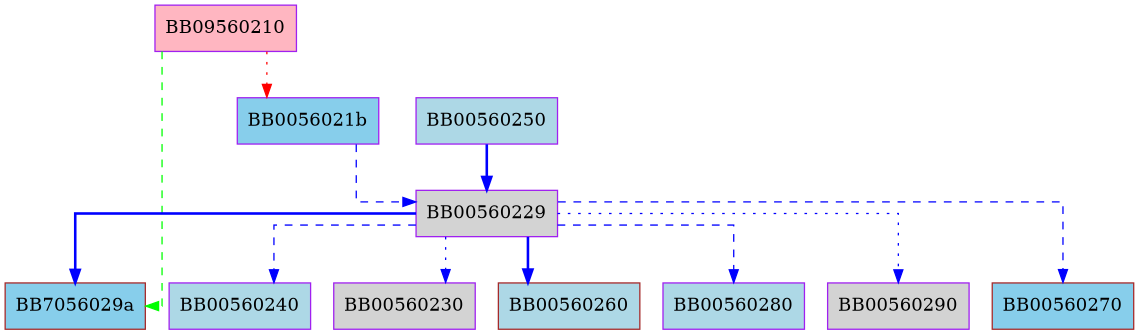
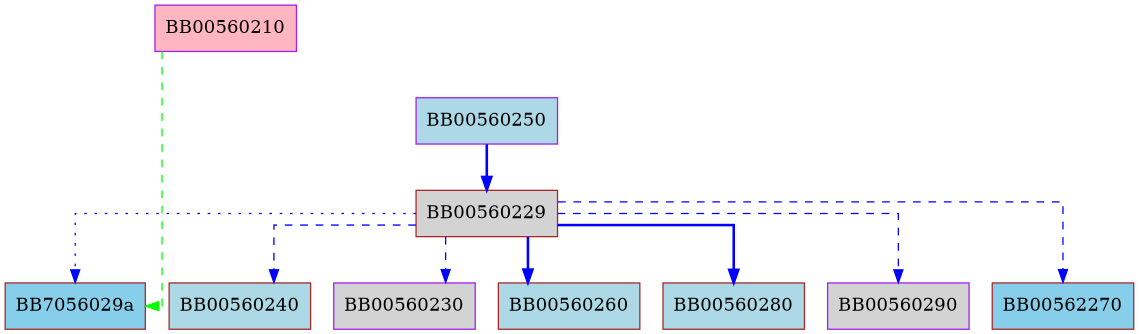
(226, 28) -> (226, 28)
(308, 121) -> none
(217, 213) -> (217, 213)
(487, 213) -> (487, 213)
(756, 213) -> (756, 213)
(668, 225) -> (668, 225)
(446, 253) -> (446, 253)
(240, 306) -> (240, 306)
(734, 306) -> (734, 306)
(1063, 306) -> (1063, 306)
